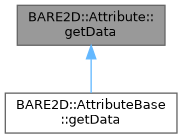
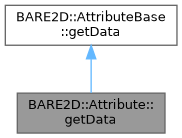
(91, 76) -> (91, 76)
